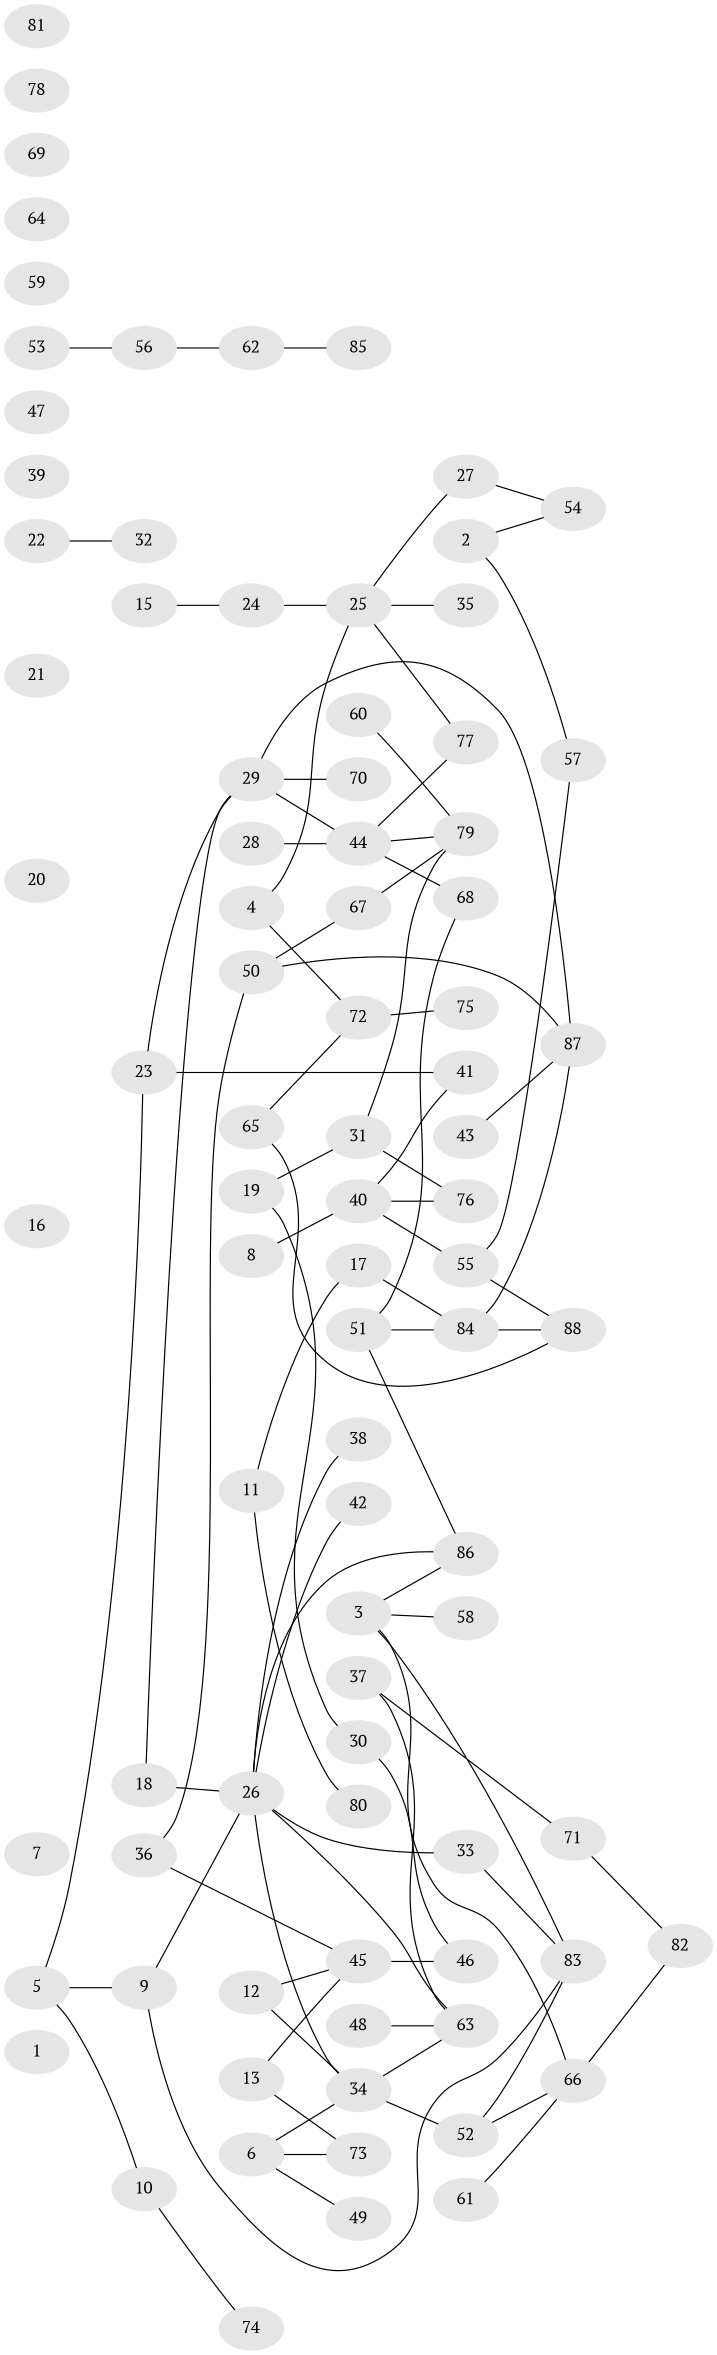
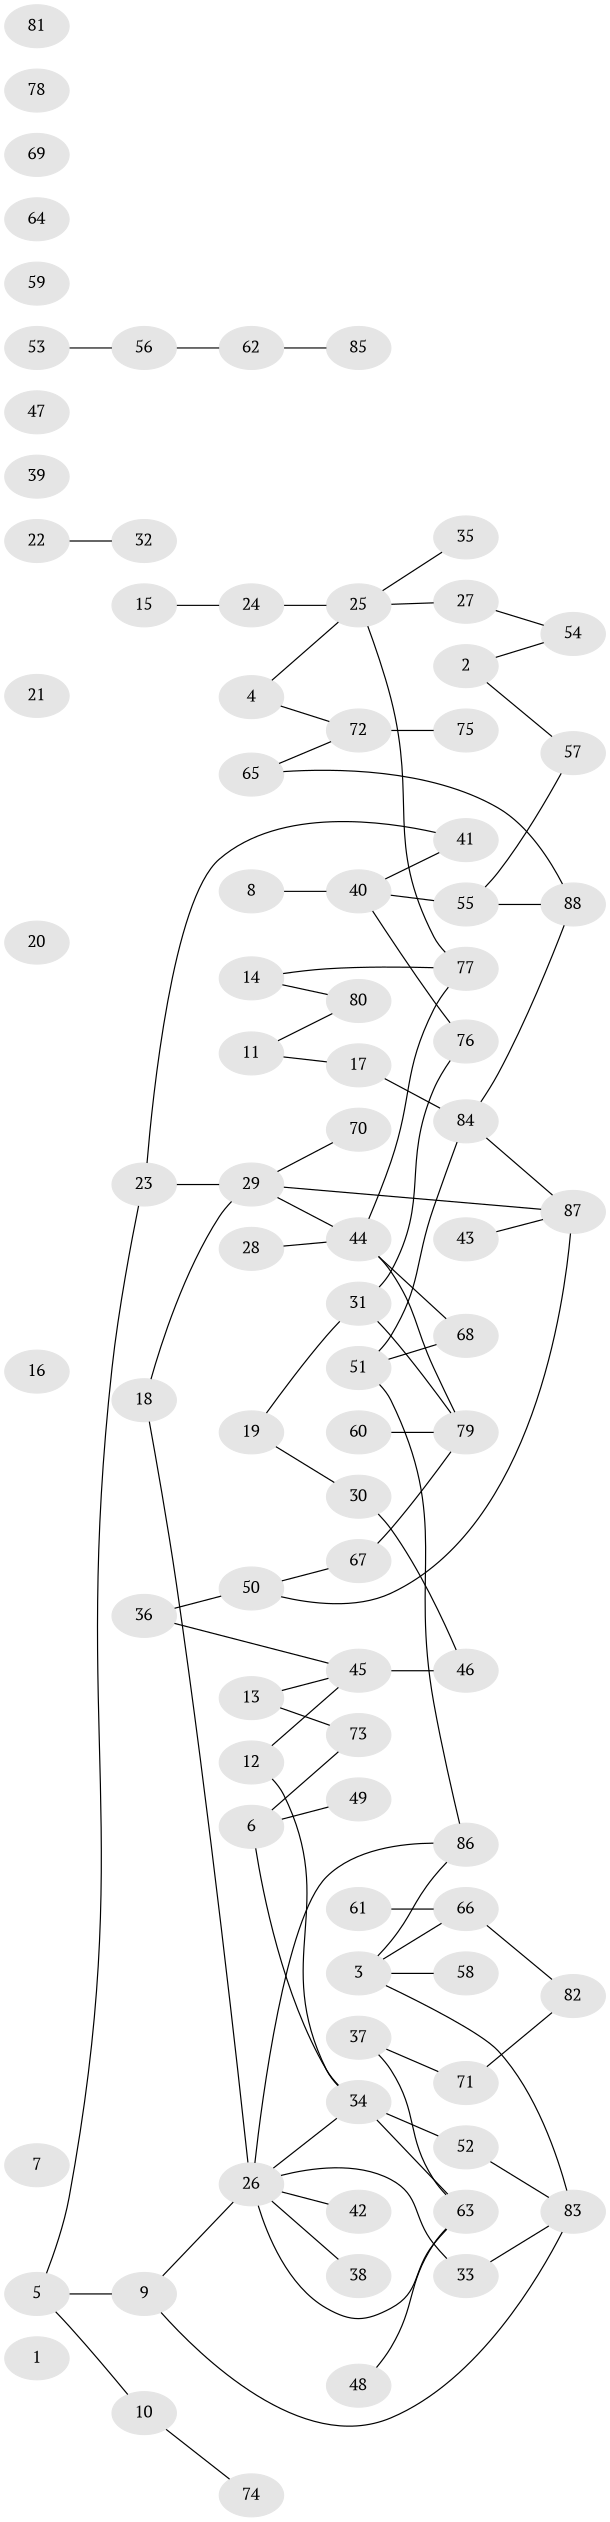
none -> (251, 978)
(520, 2108) -> none
